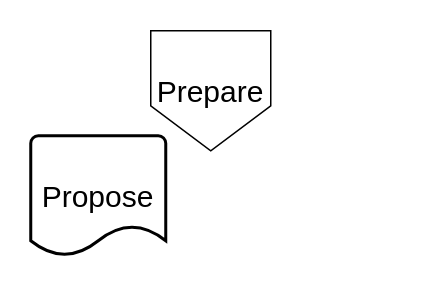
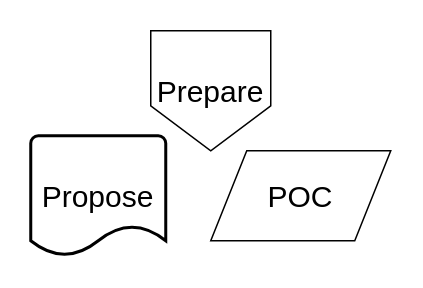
none -> (301, 196)
